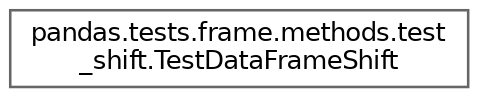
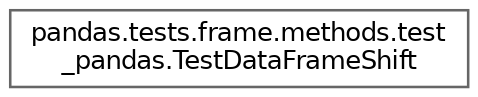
(239, 49) -> (239, 49)
